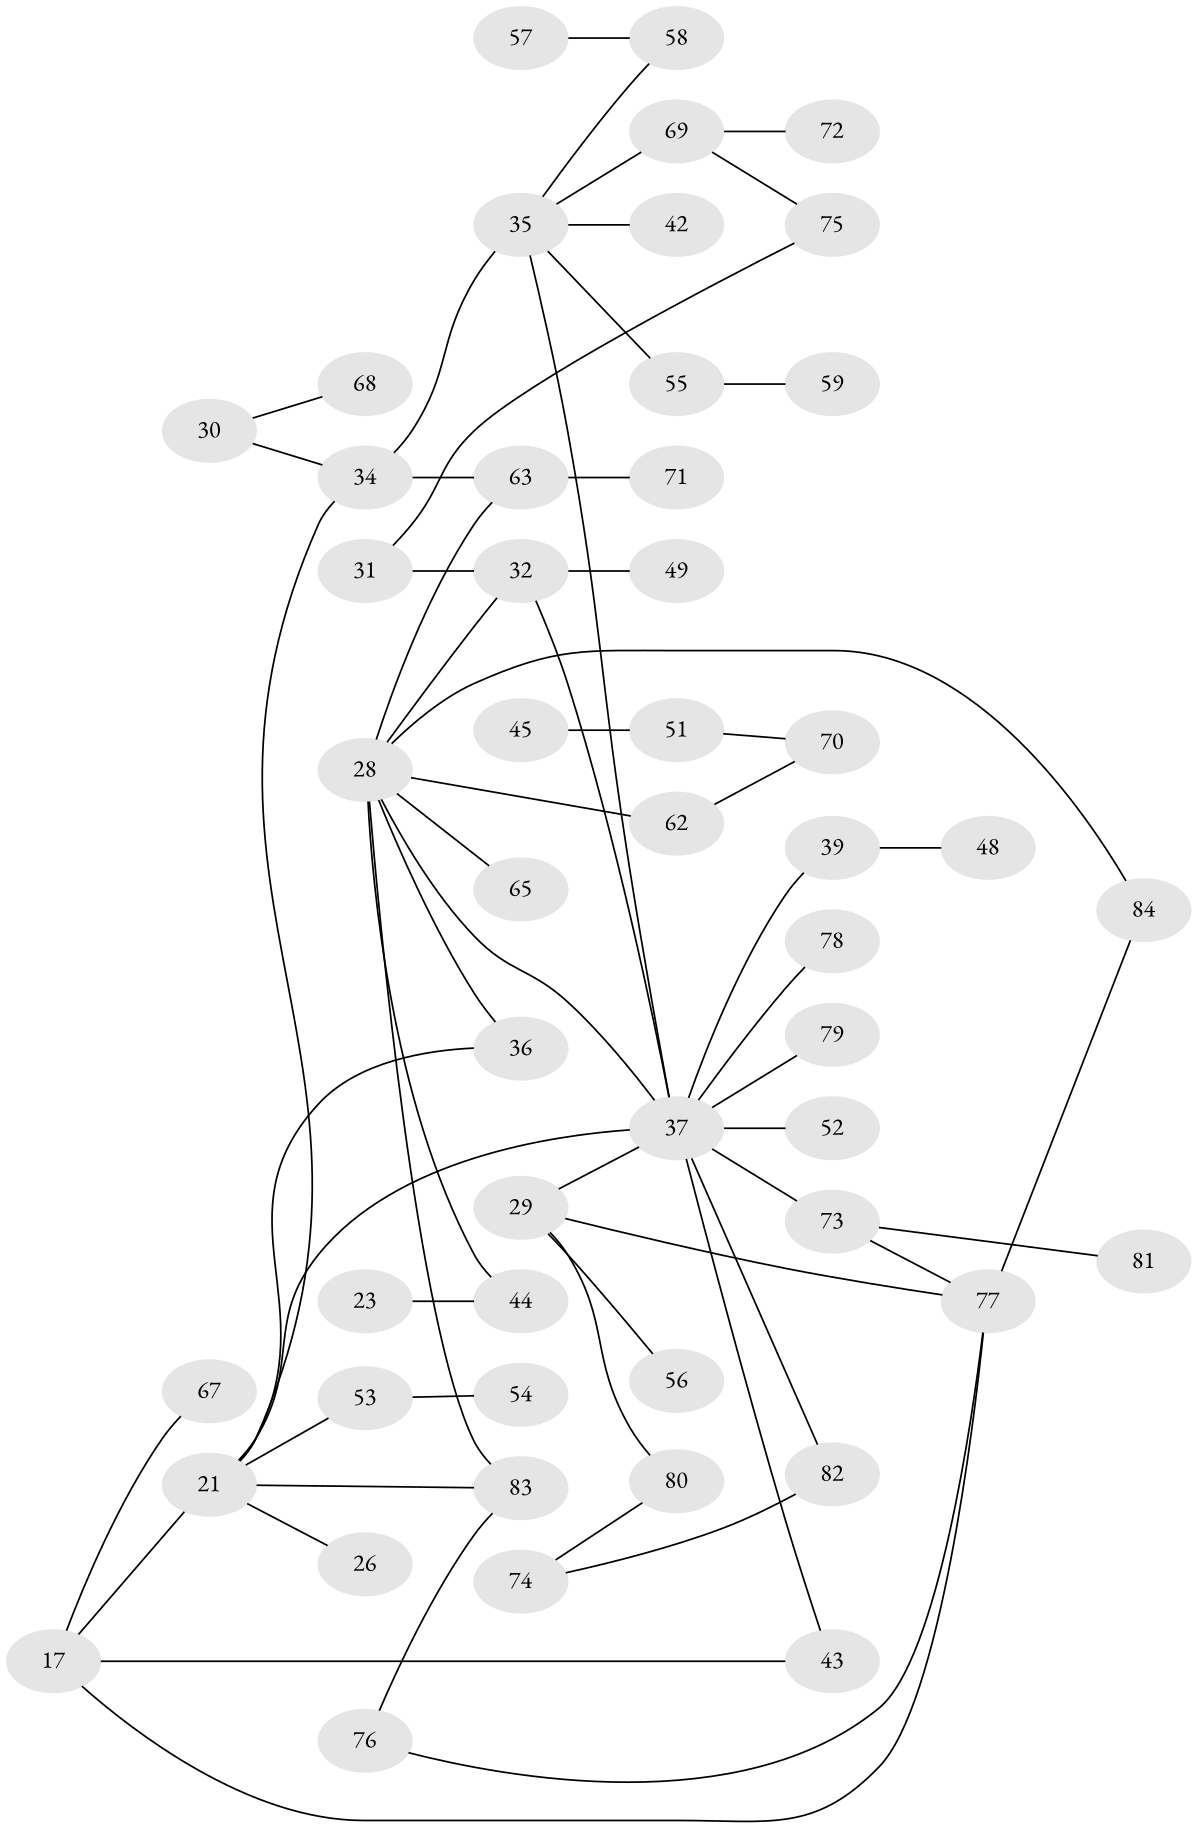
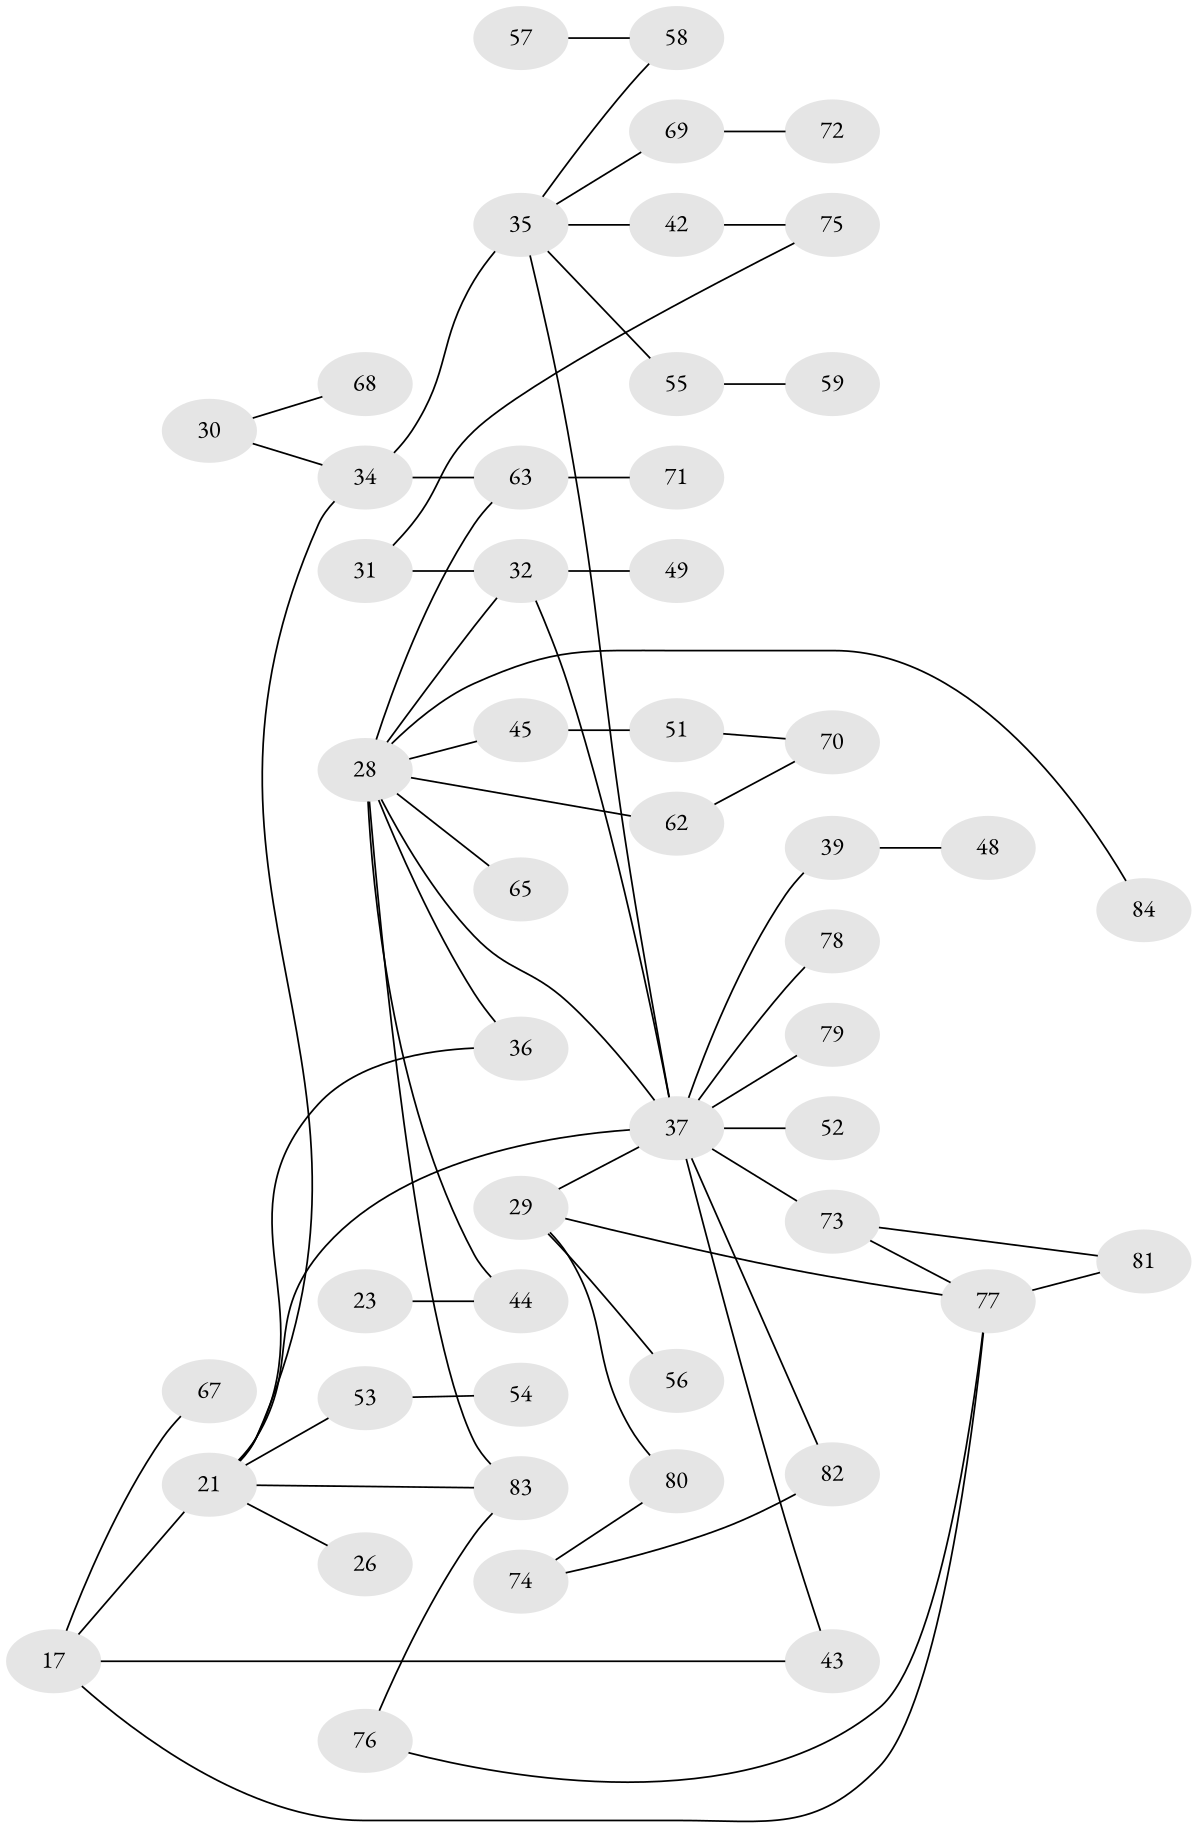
(755, 178) -> (755, 225)
none -> (443, 750)
(1066, 1106) -> (1066, 1281)
